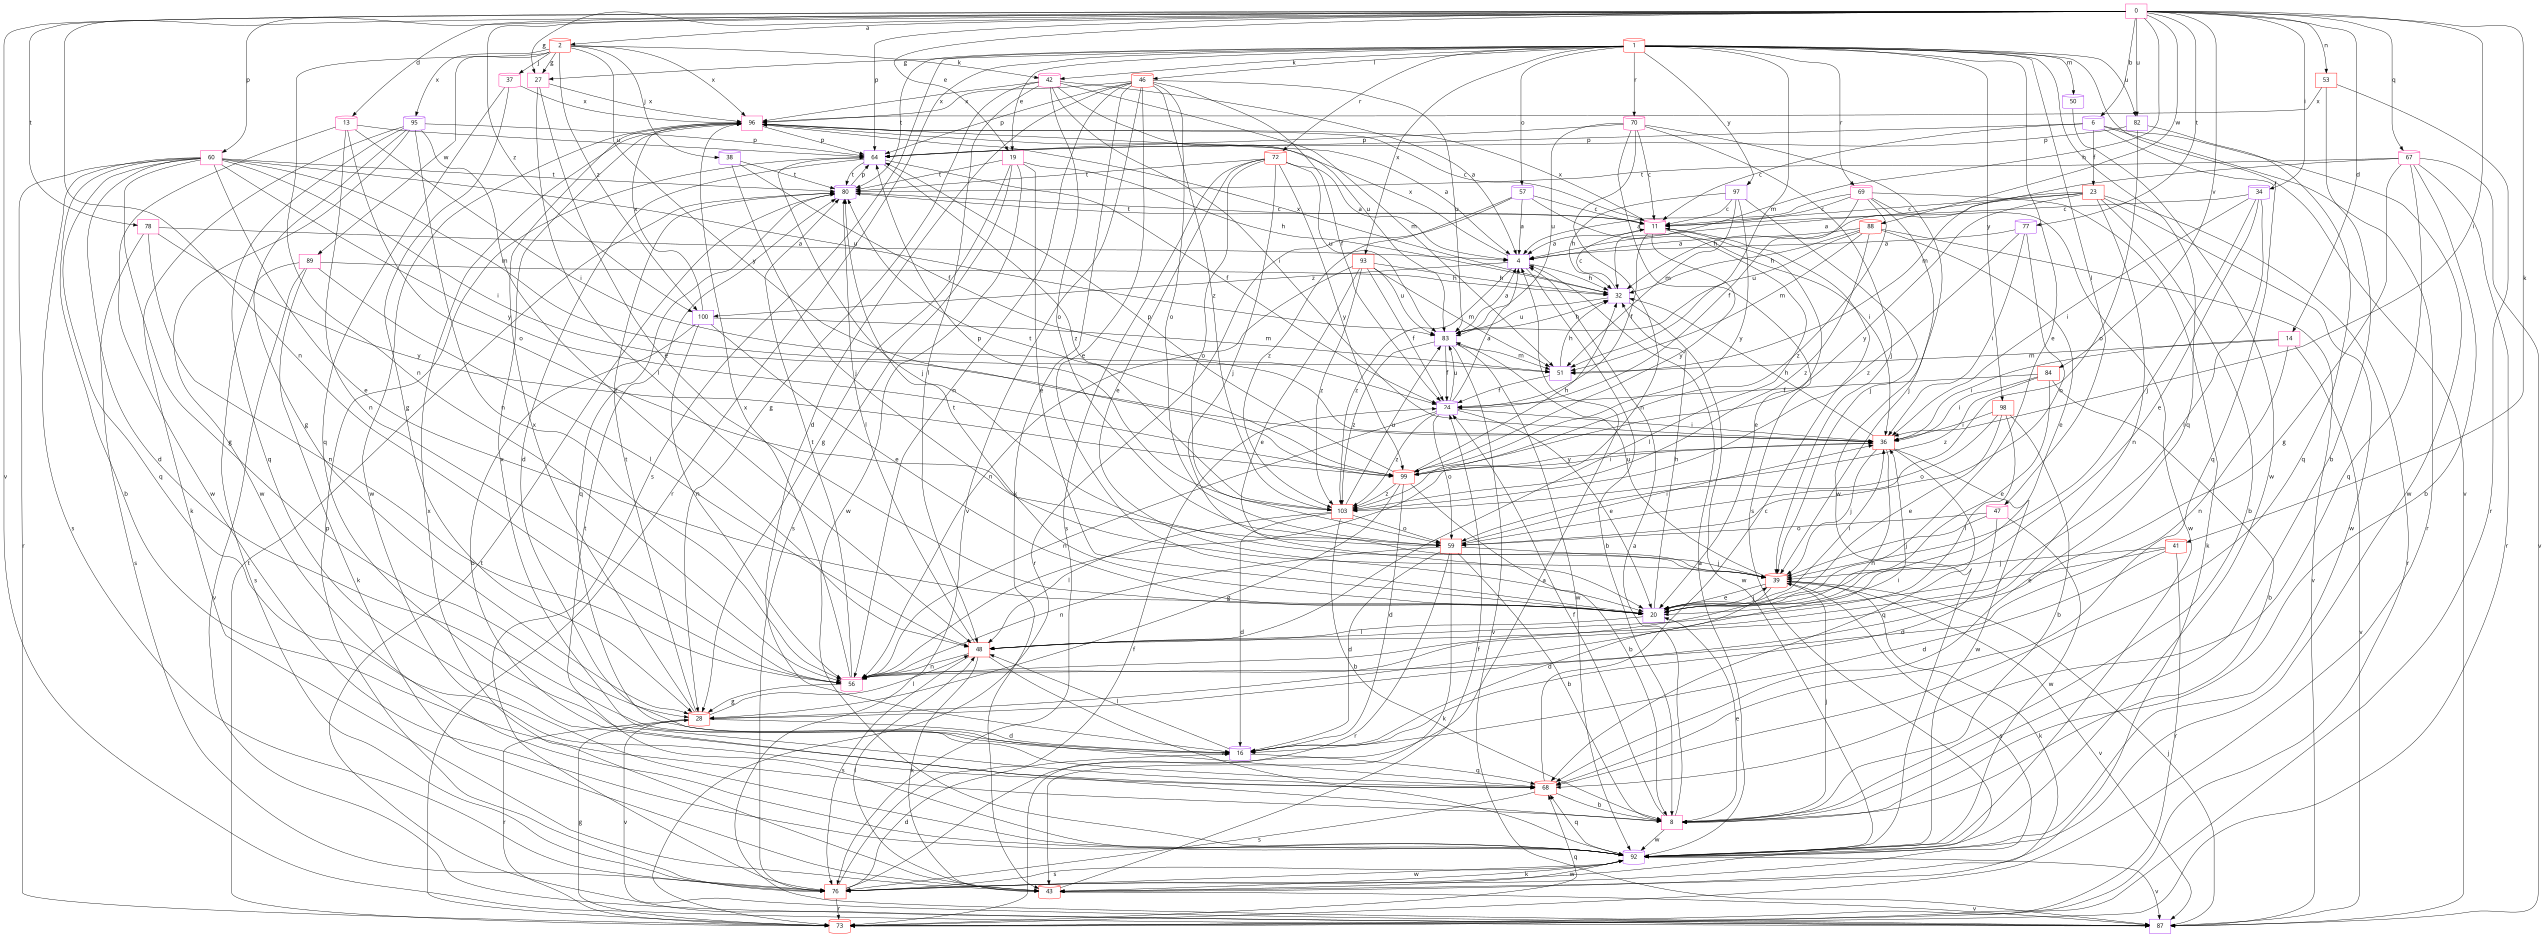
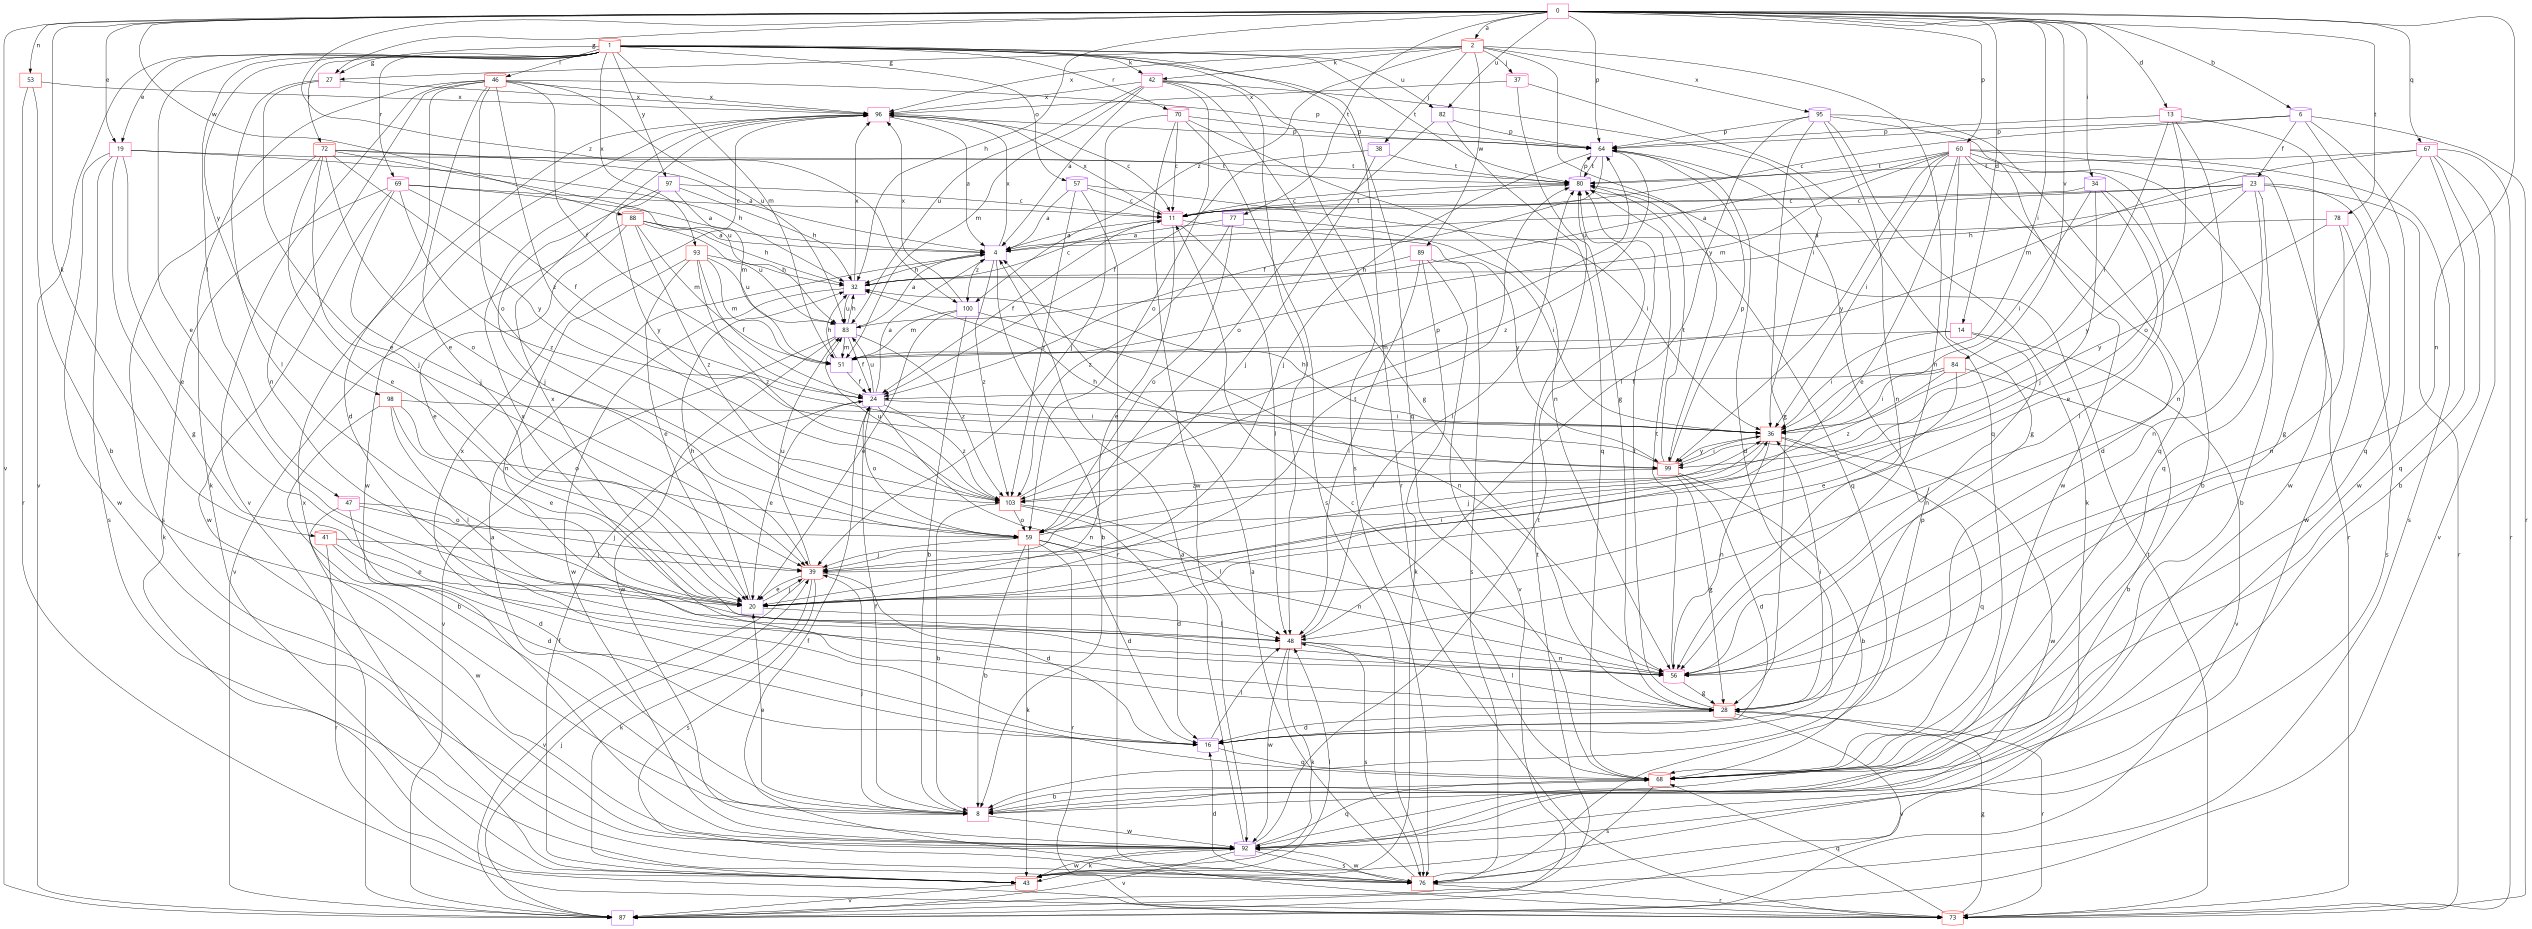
(2073, 102) -> none
(618, 140) -> (1886, 132)
(2093, 192) -> (2253, 184)
(1551, 224) -> none
